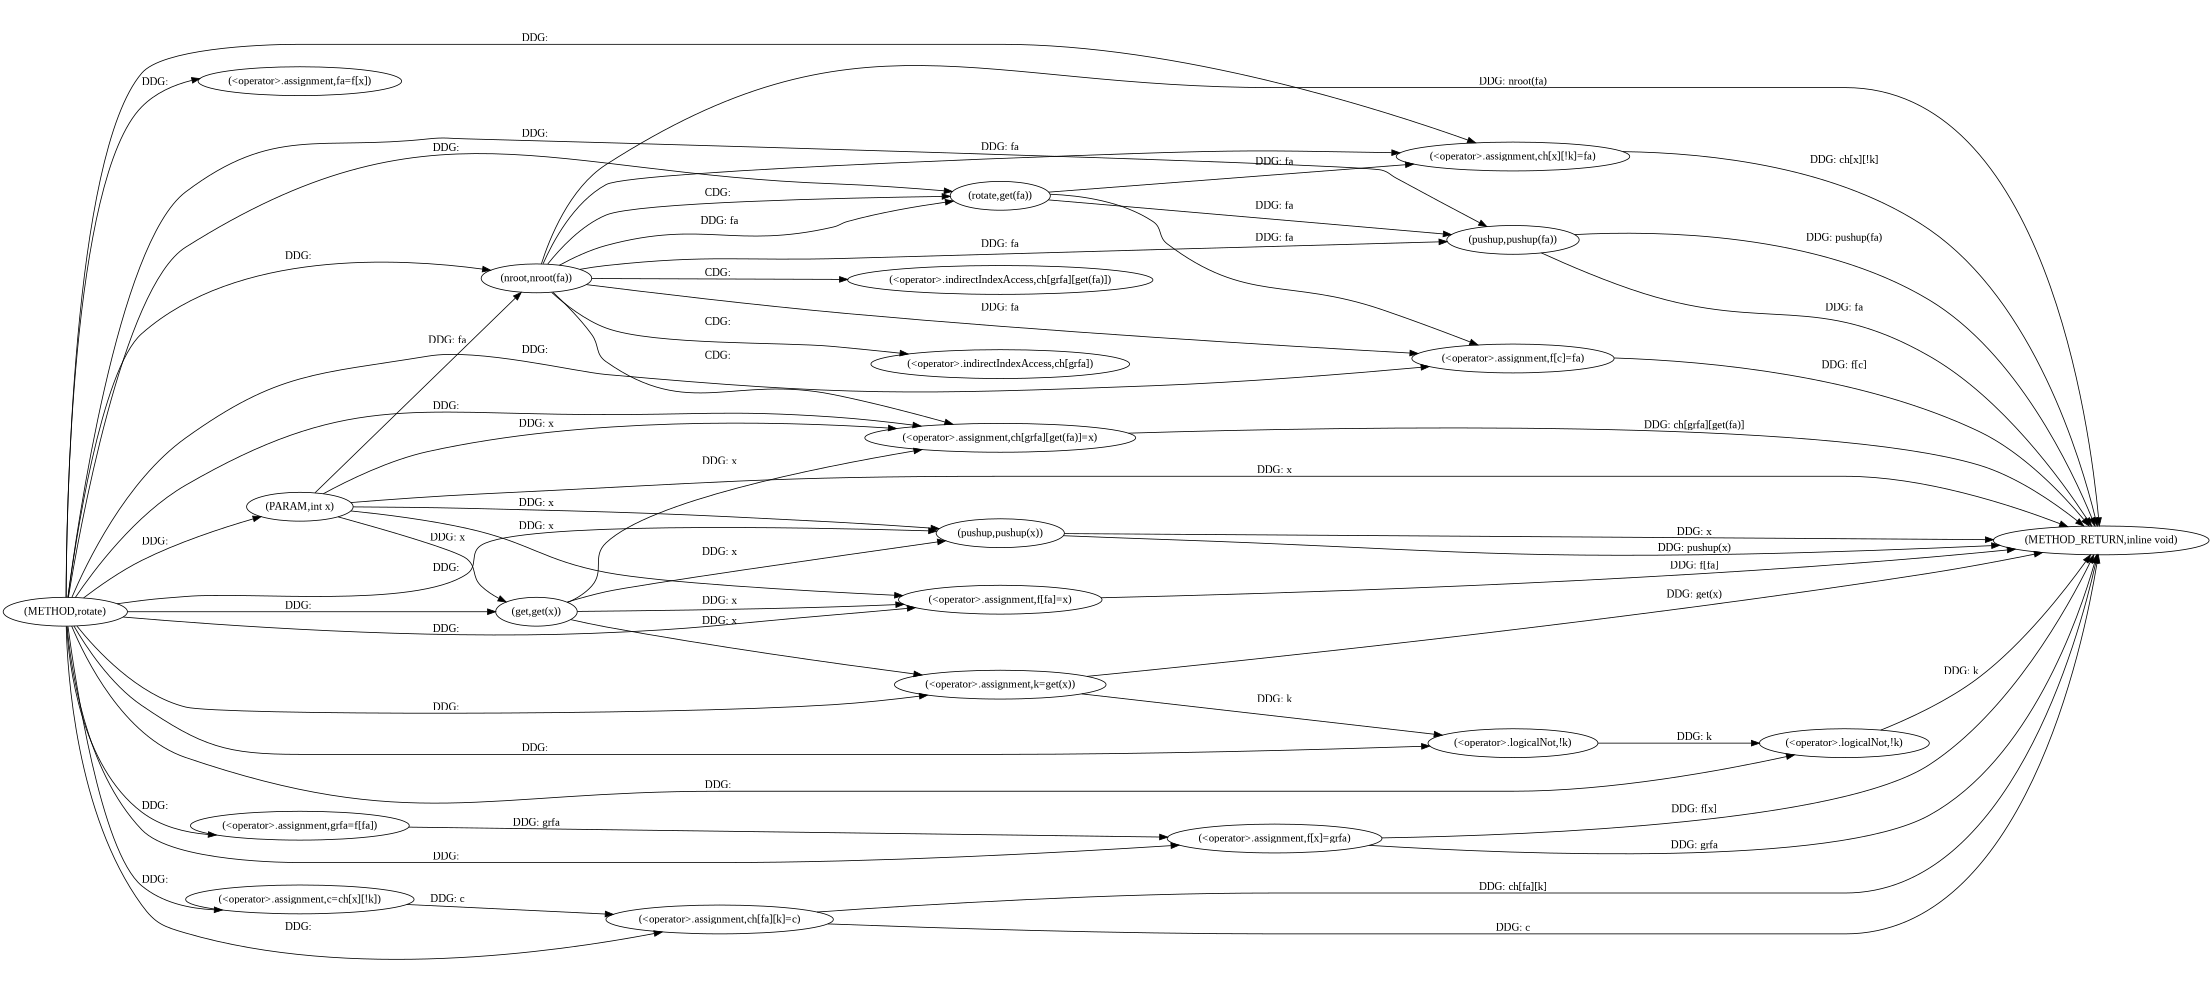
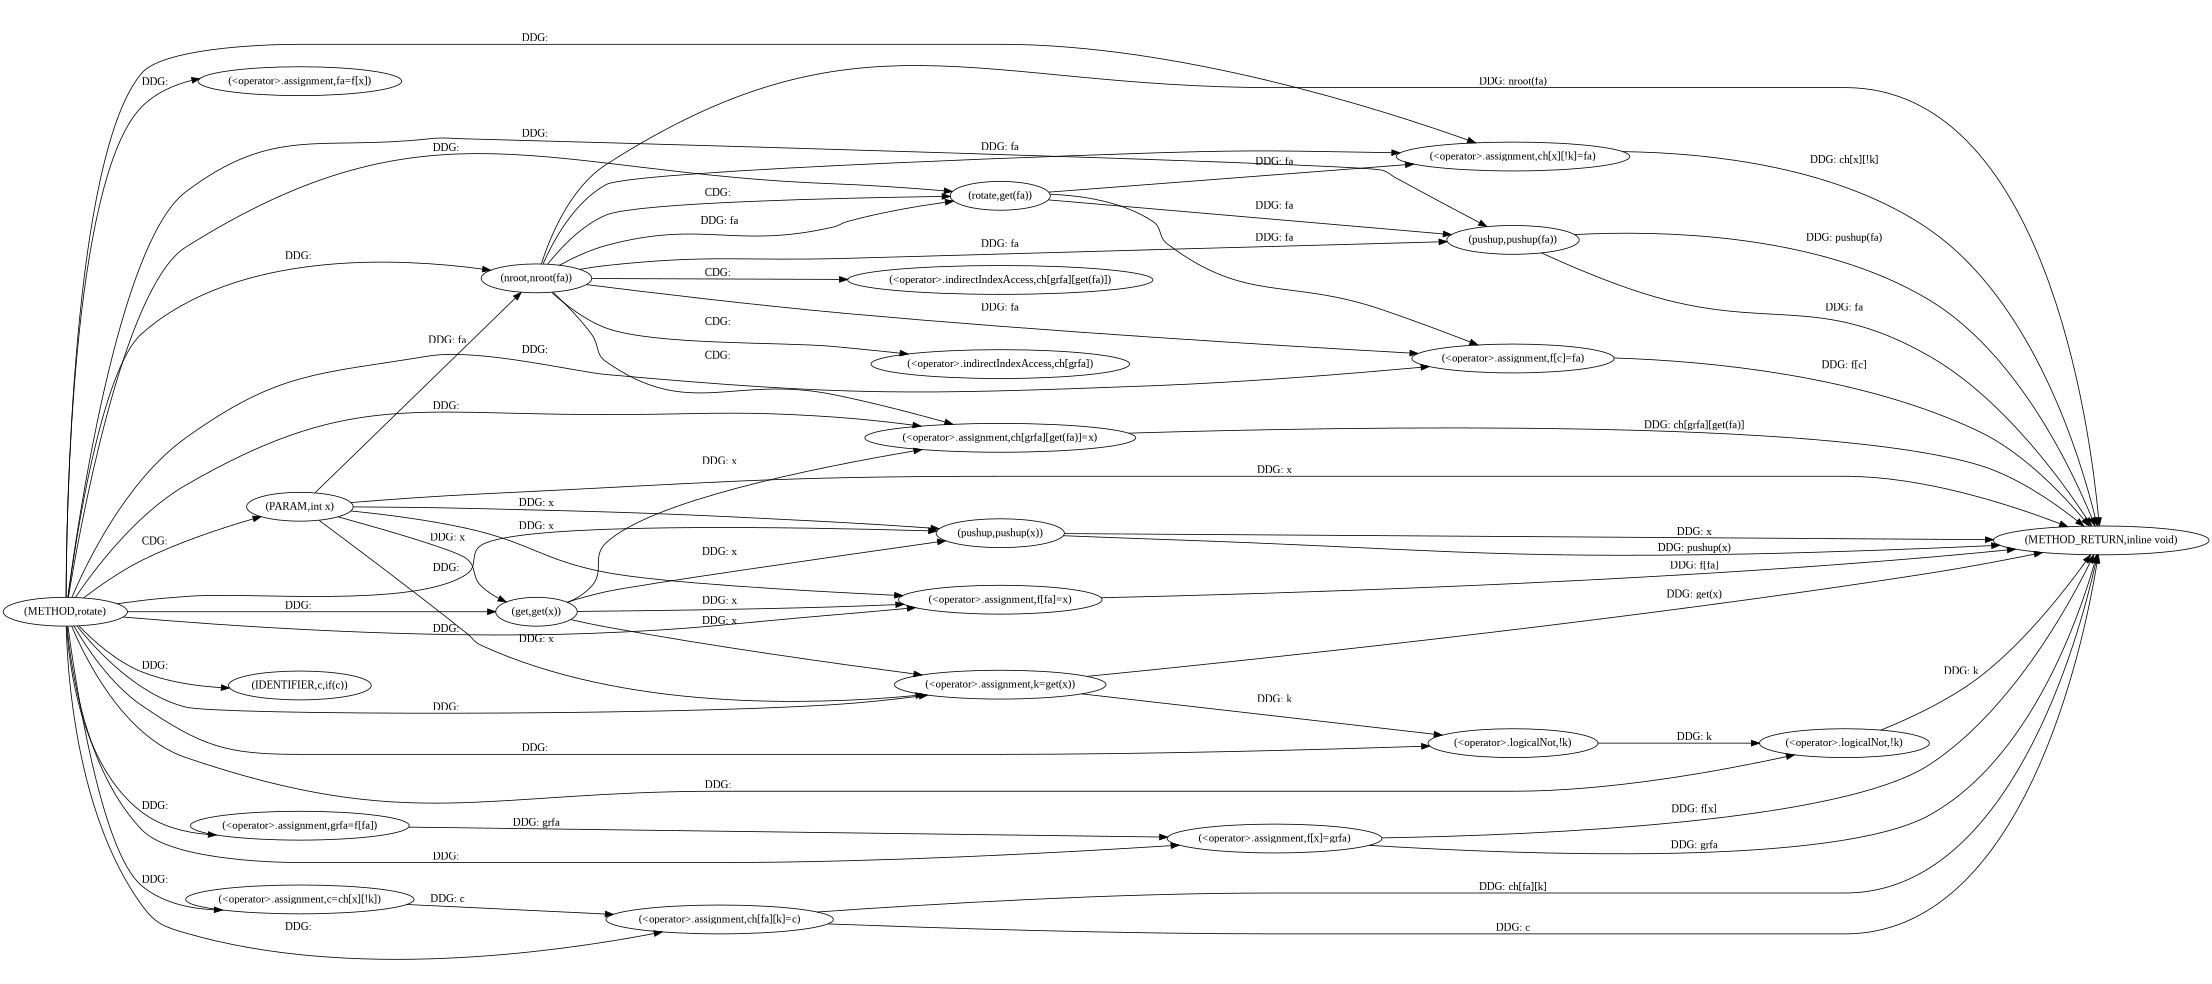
(601, 428) -> (594, 682)
(157, 542) -> (157, 542)
none -> (300, 685)
